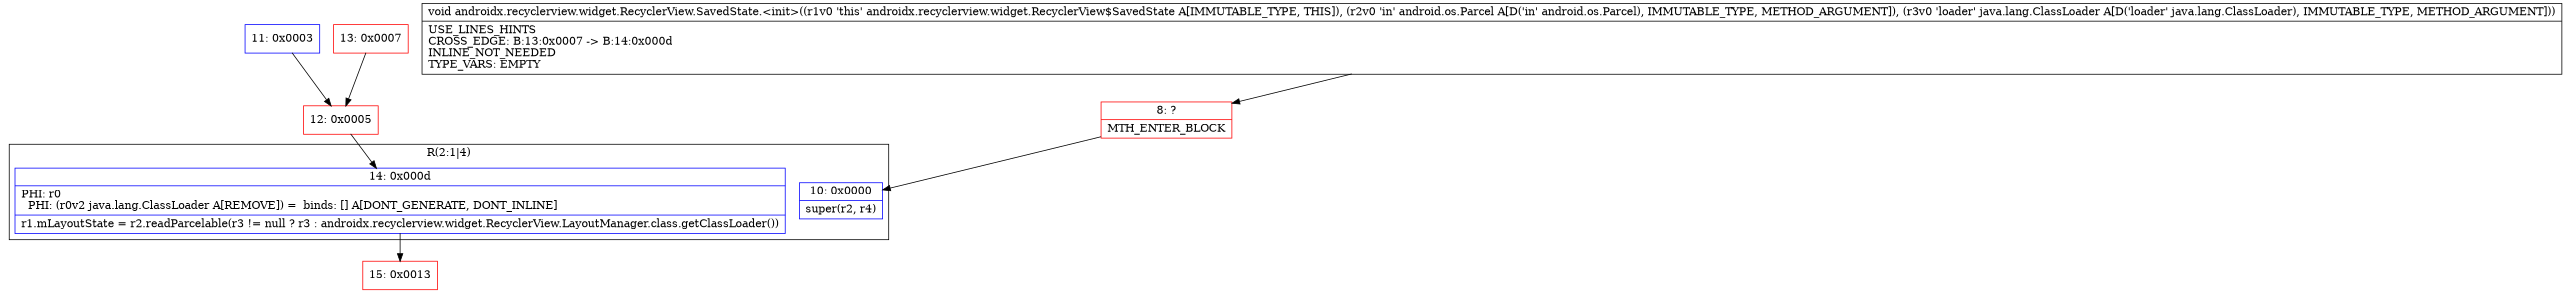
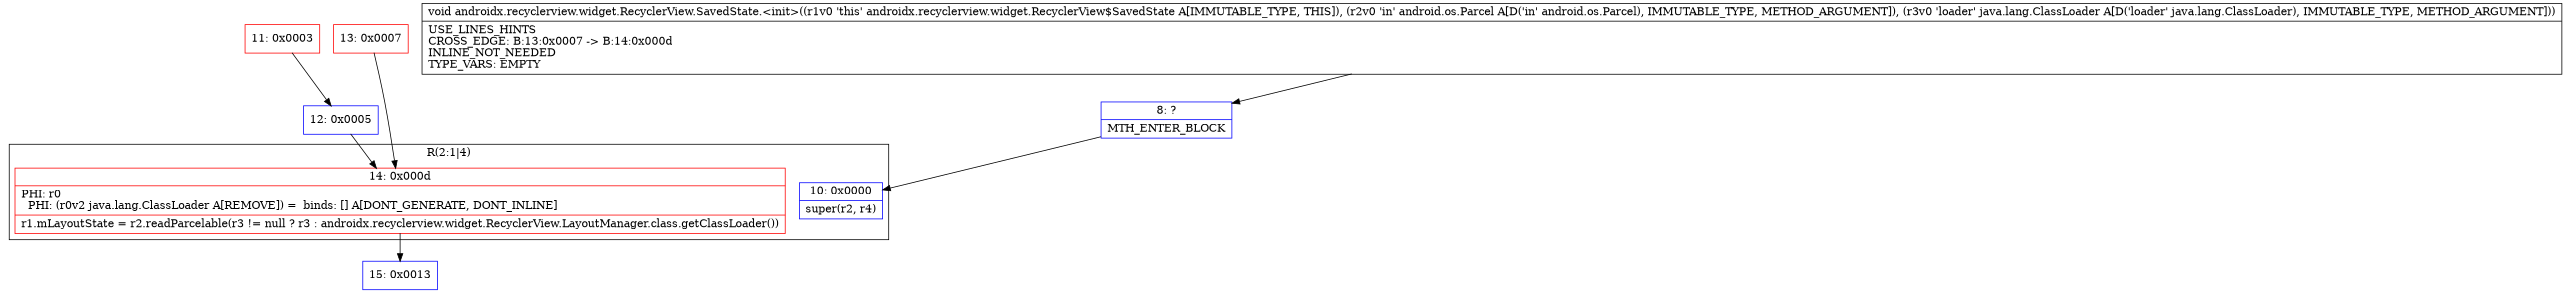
(282, 39) -> (282, 39)
(357, 76) -> (386, 106)
(341, 120) -> (341, 120)
(1166, 120) -> (1166, 120)
(400, 201) -> (400, 201)
(400, 275) -> (400, 275)
